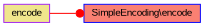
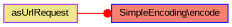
(27, 13) -> (41, 13)
